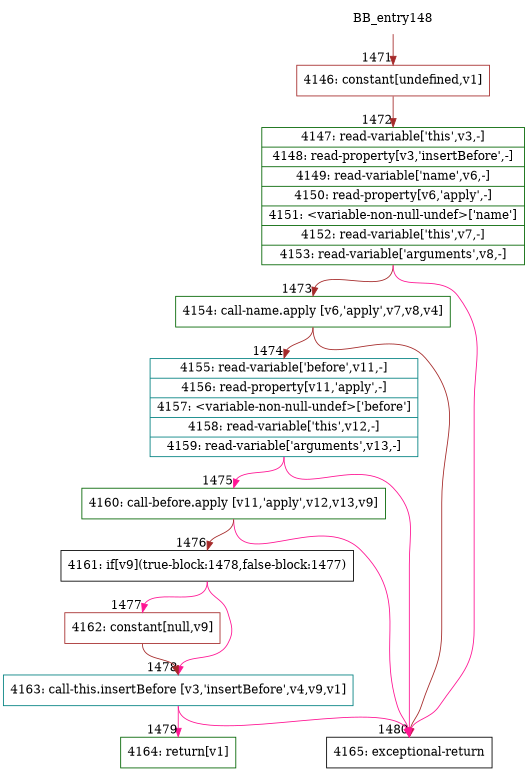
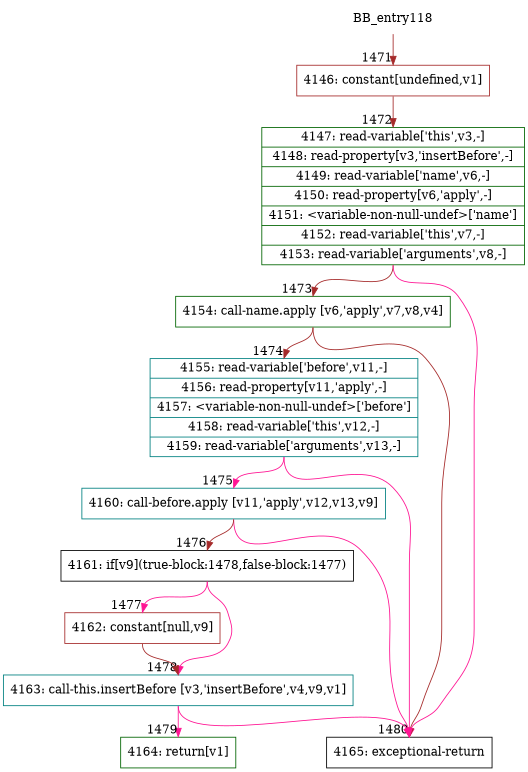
(393, 19) -> (393, 19)
(234, 504) -> (234, 504)
